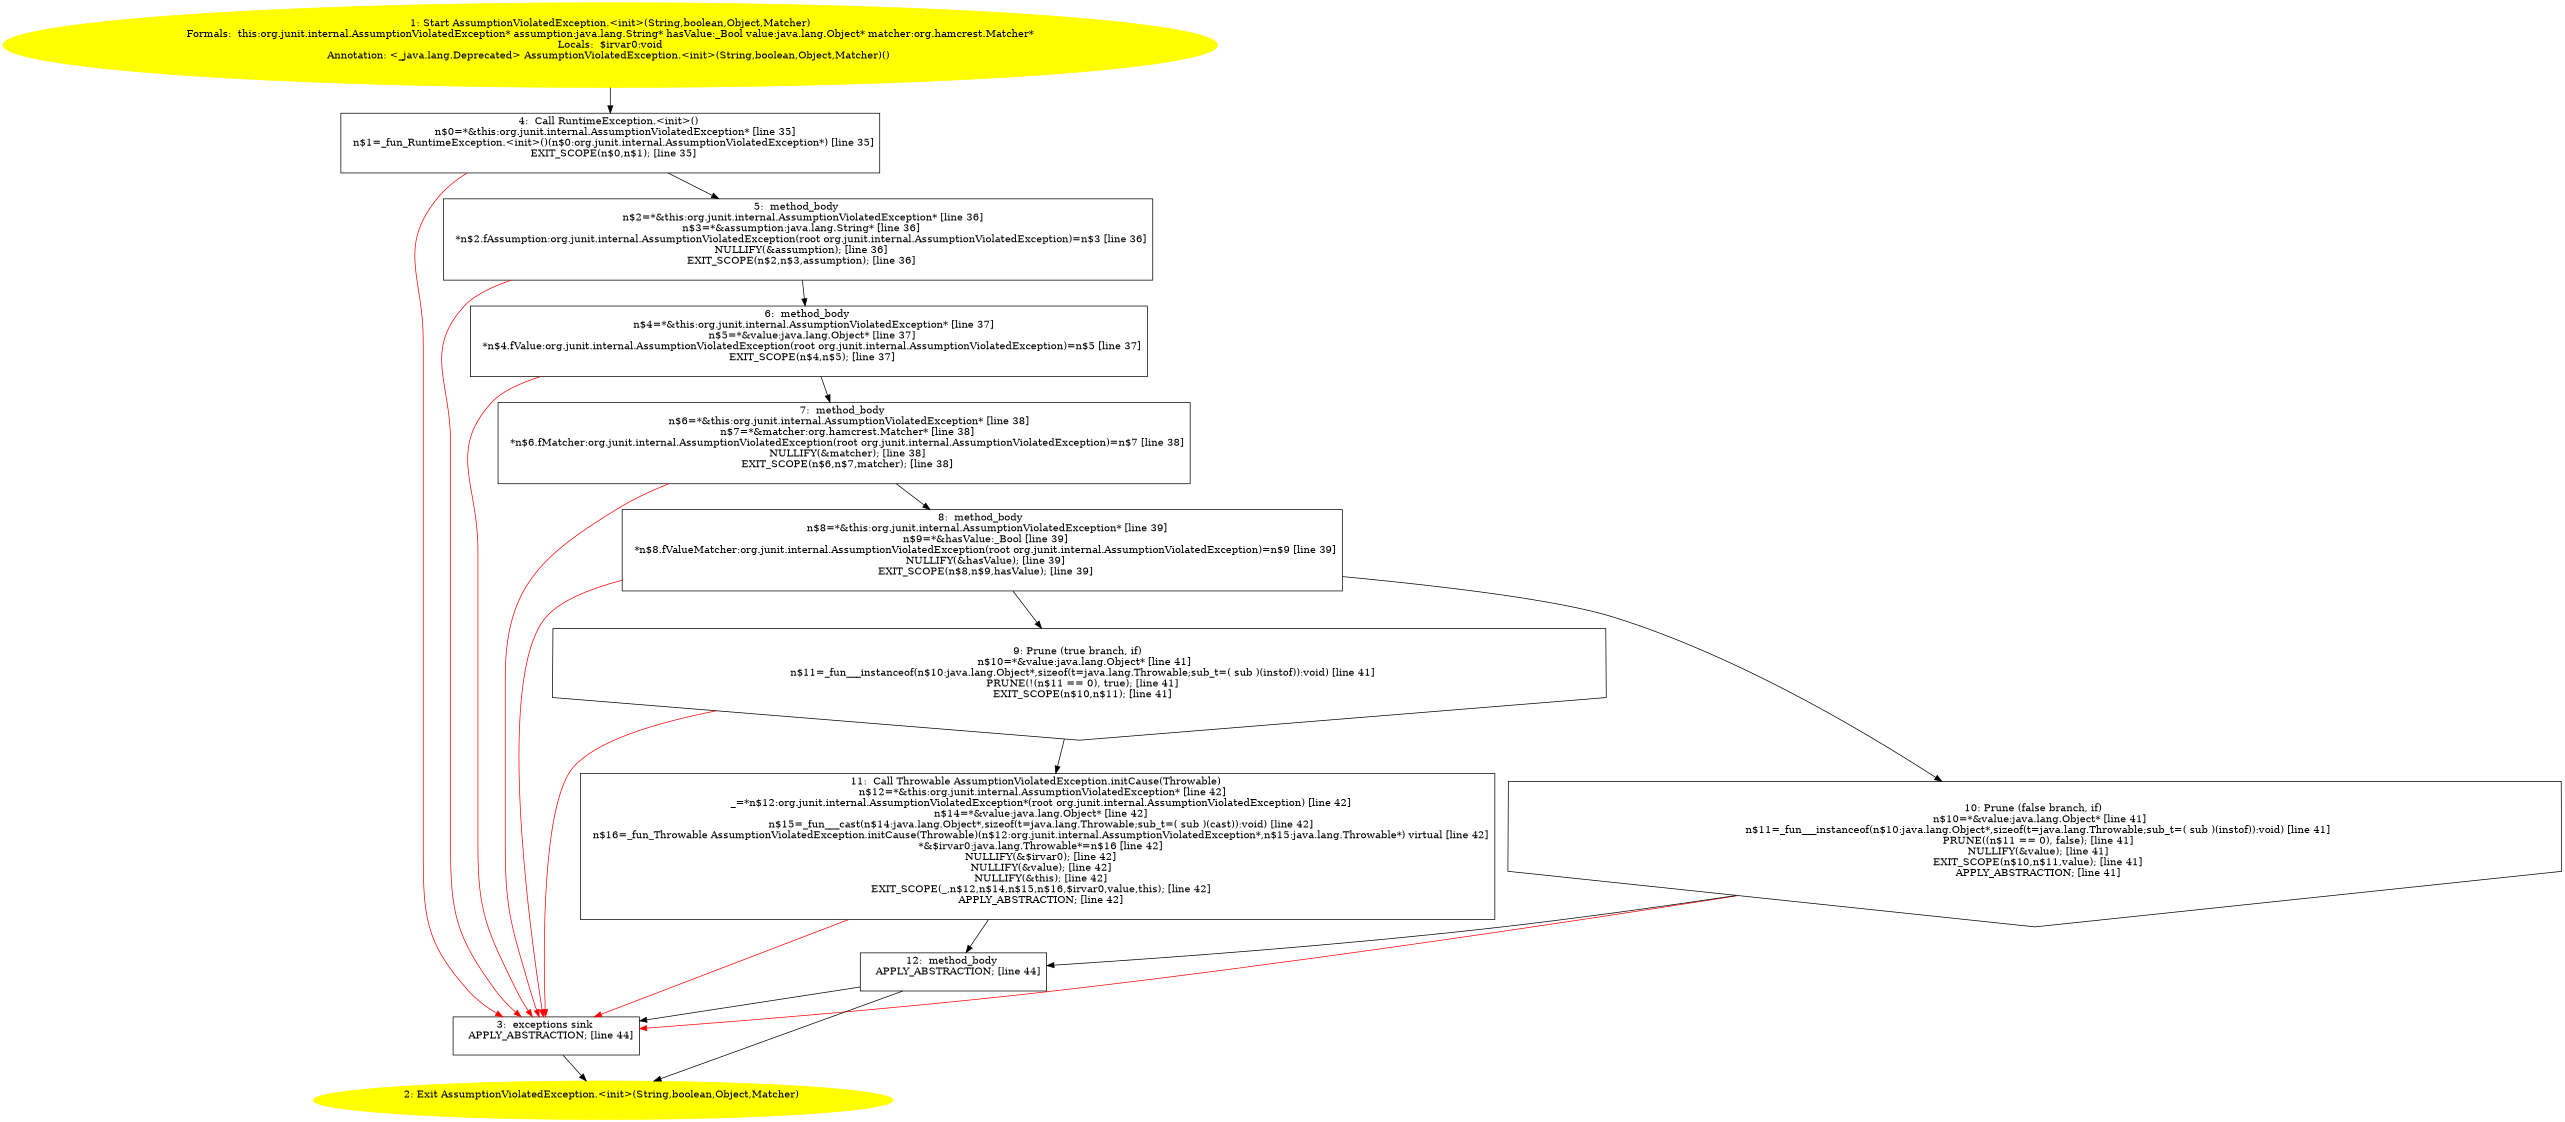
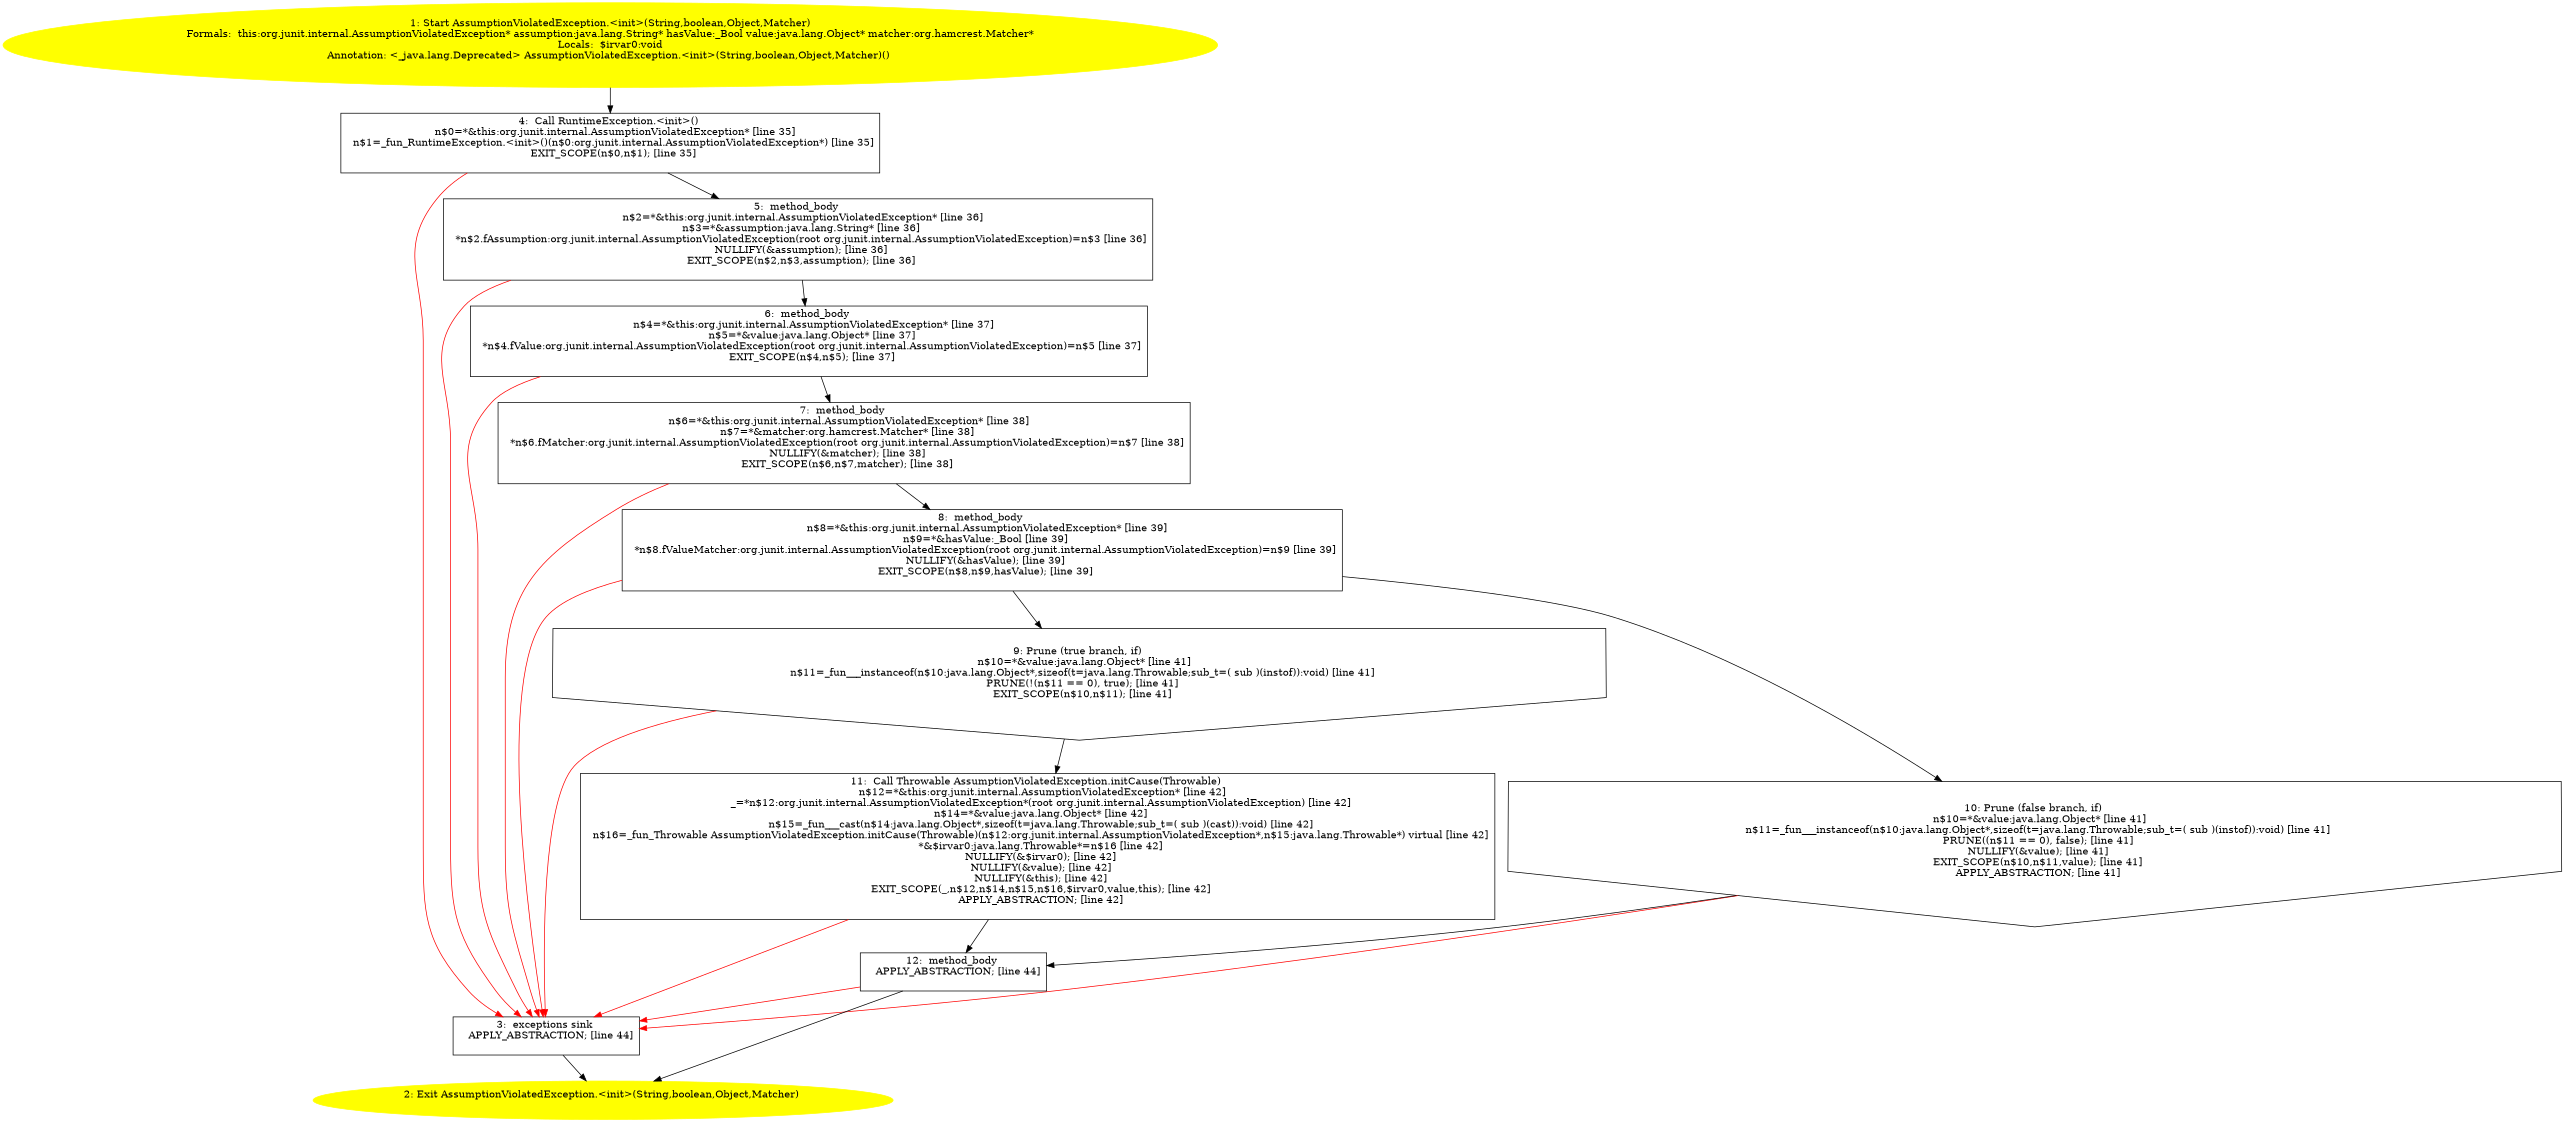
(753, 1003) -> (753, 1003)
